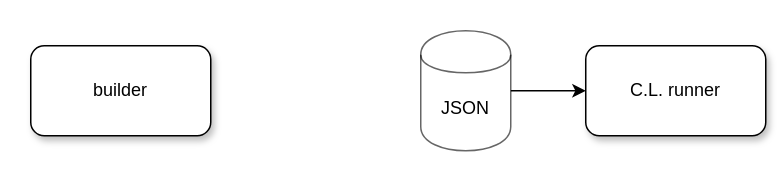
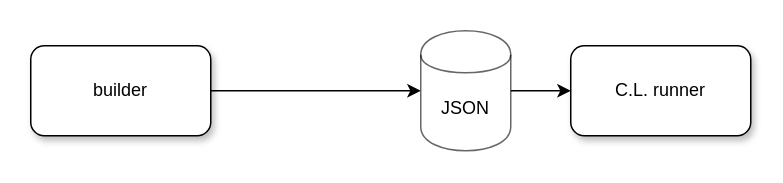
none -> (311, 91)
(676, 91) -> (661, 91)
